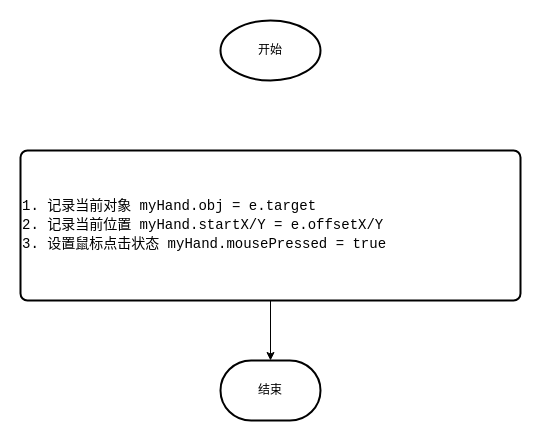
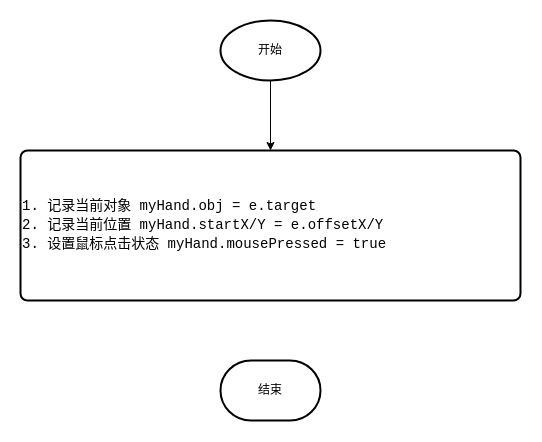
none -> (271, 112)
(271, 327) -> none
